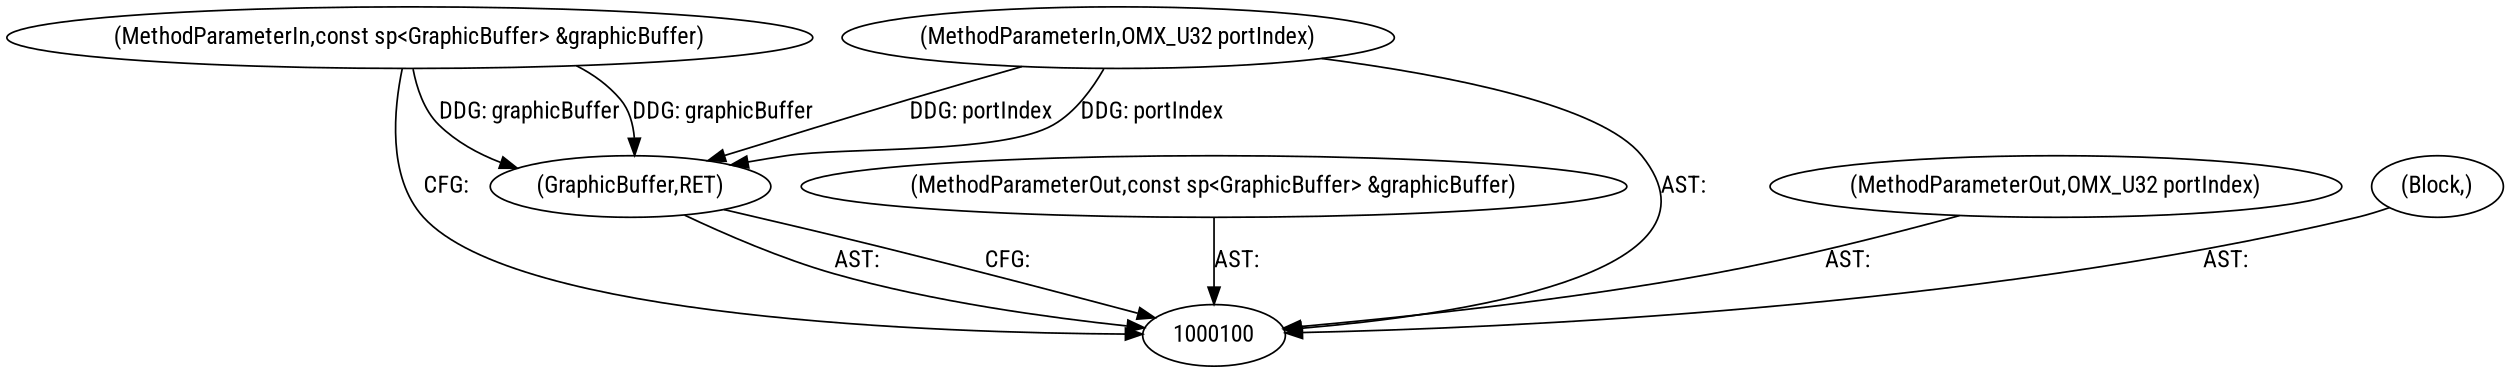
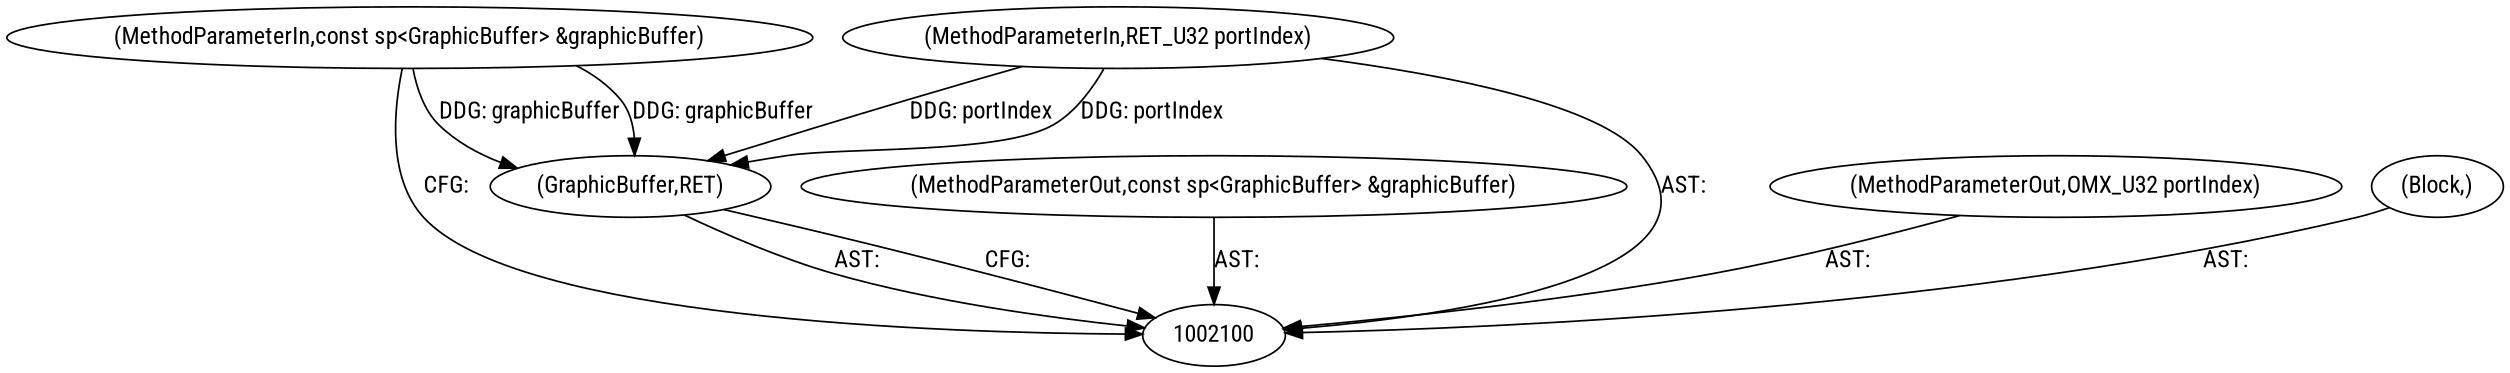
(1118, 38) -> (1118, 38)
(1214, 335) -> (1214, 335)
